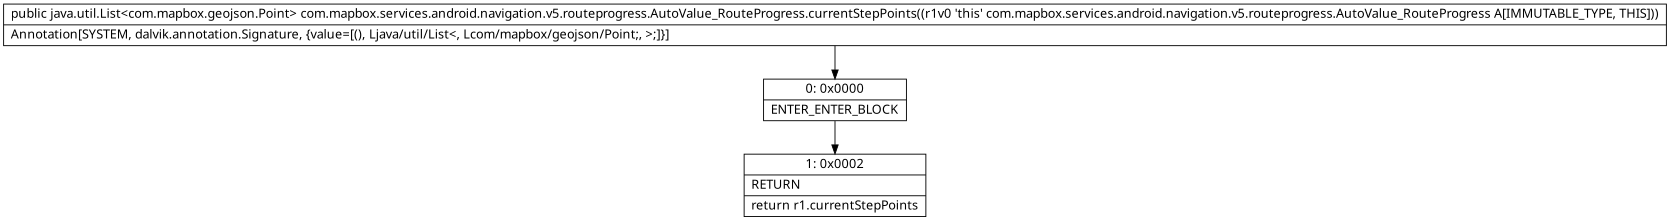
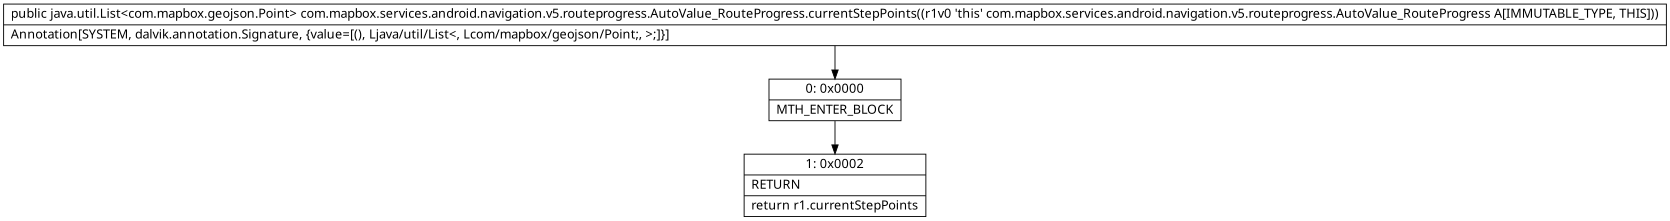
(835, 110) -> (835, 110)
